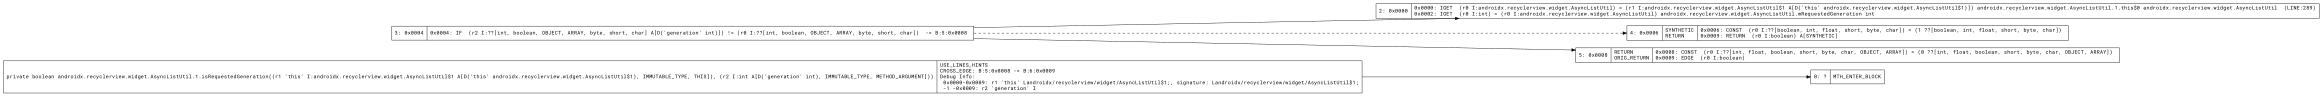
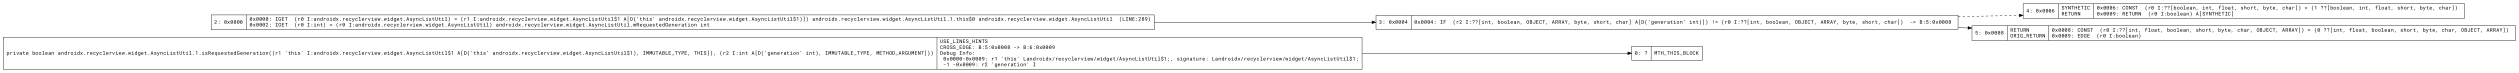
(1215, 23) -> (1263, 22)
(1857, 77) -> (1677, 53)
